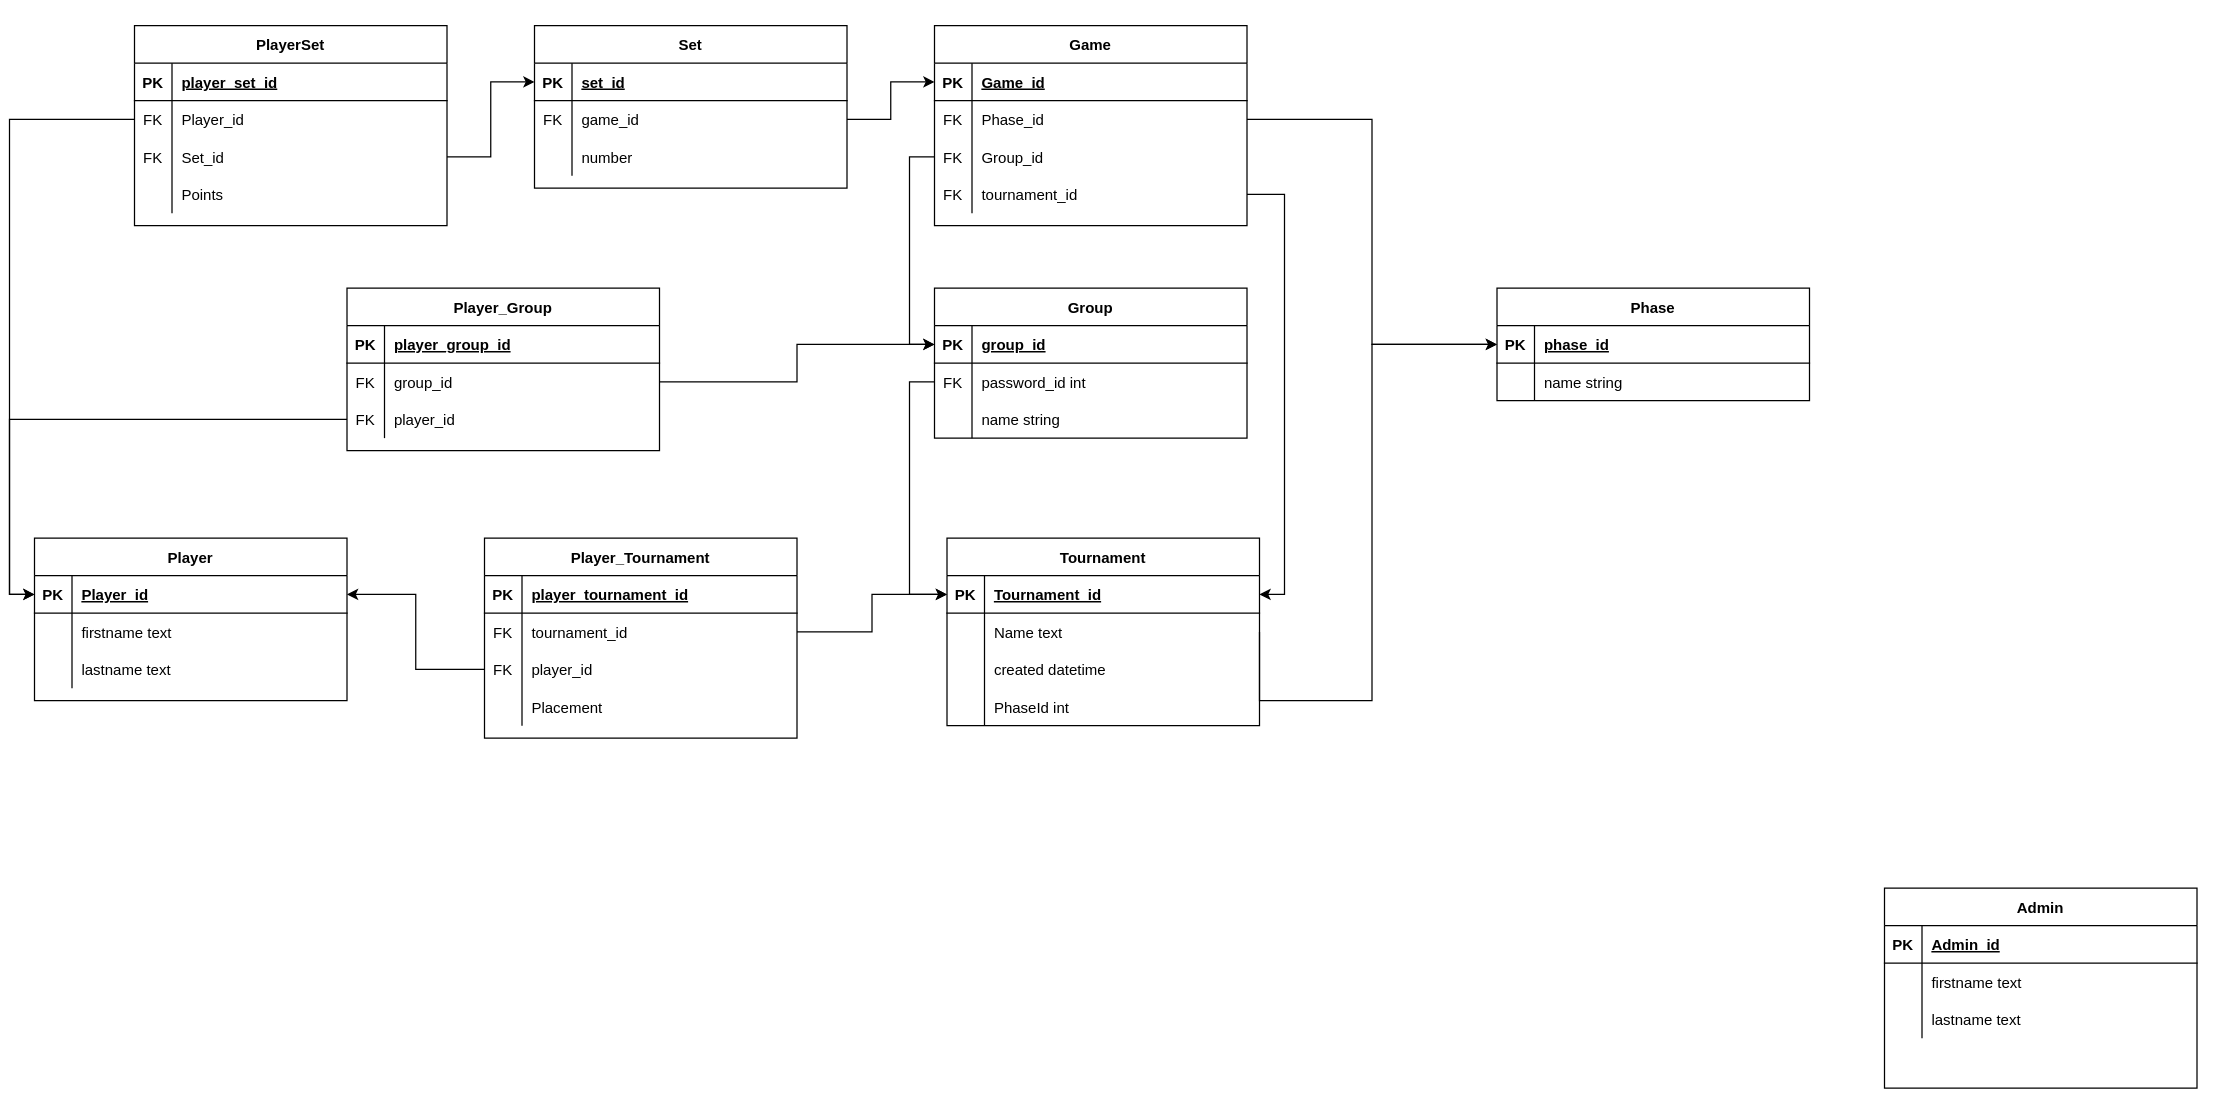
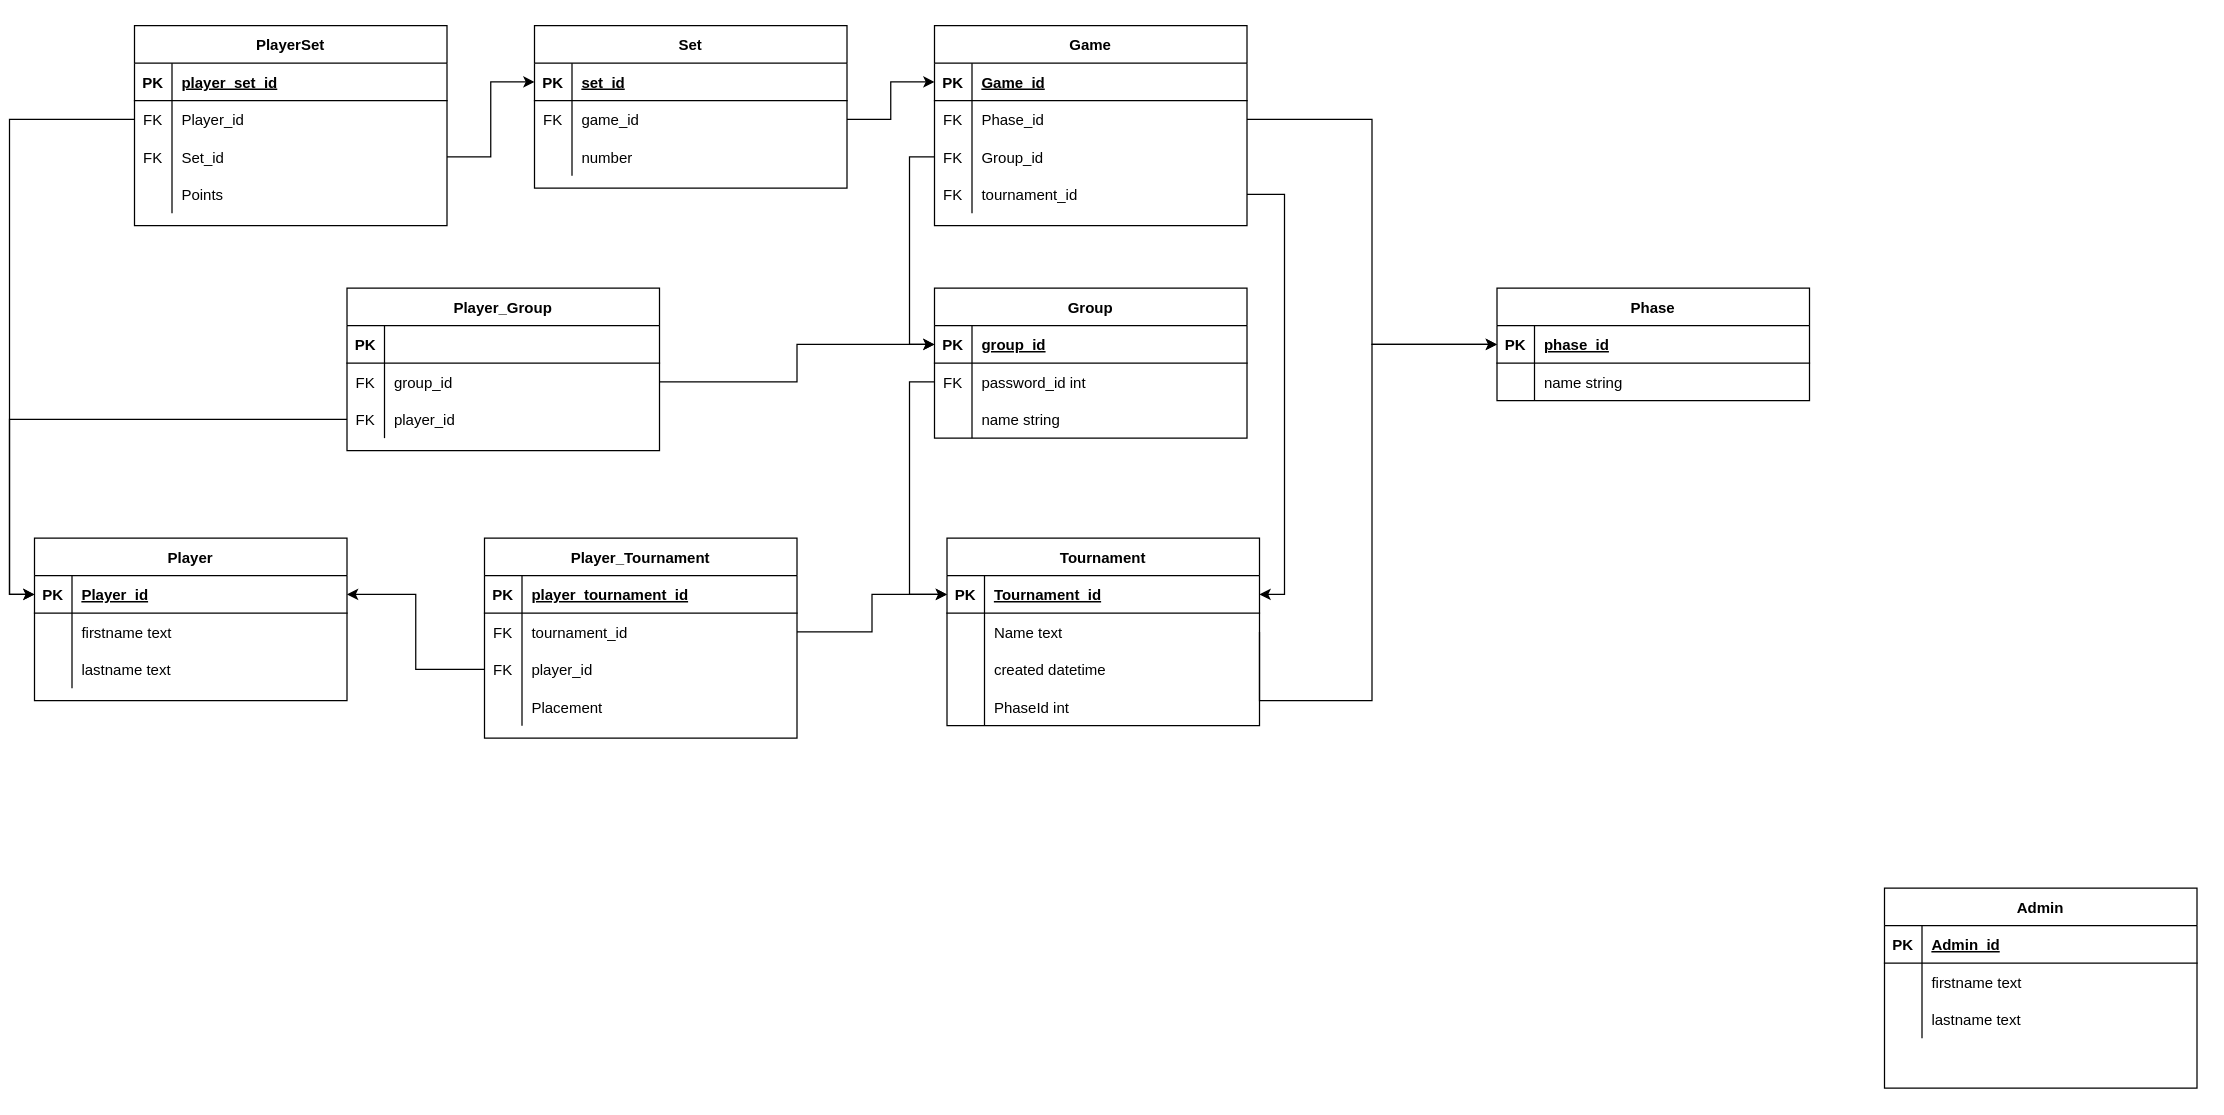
(522, 344) -> none
